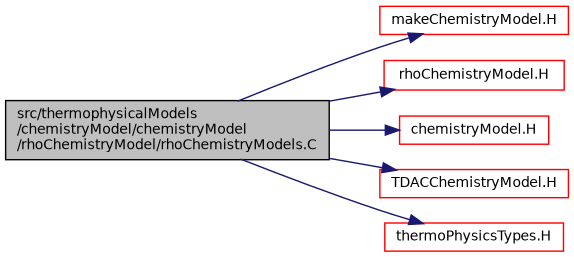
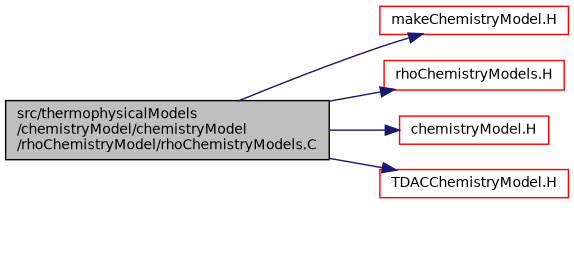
(474, 75) -> (474, 75)
(474, 237) -> none
